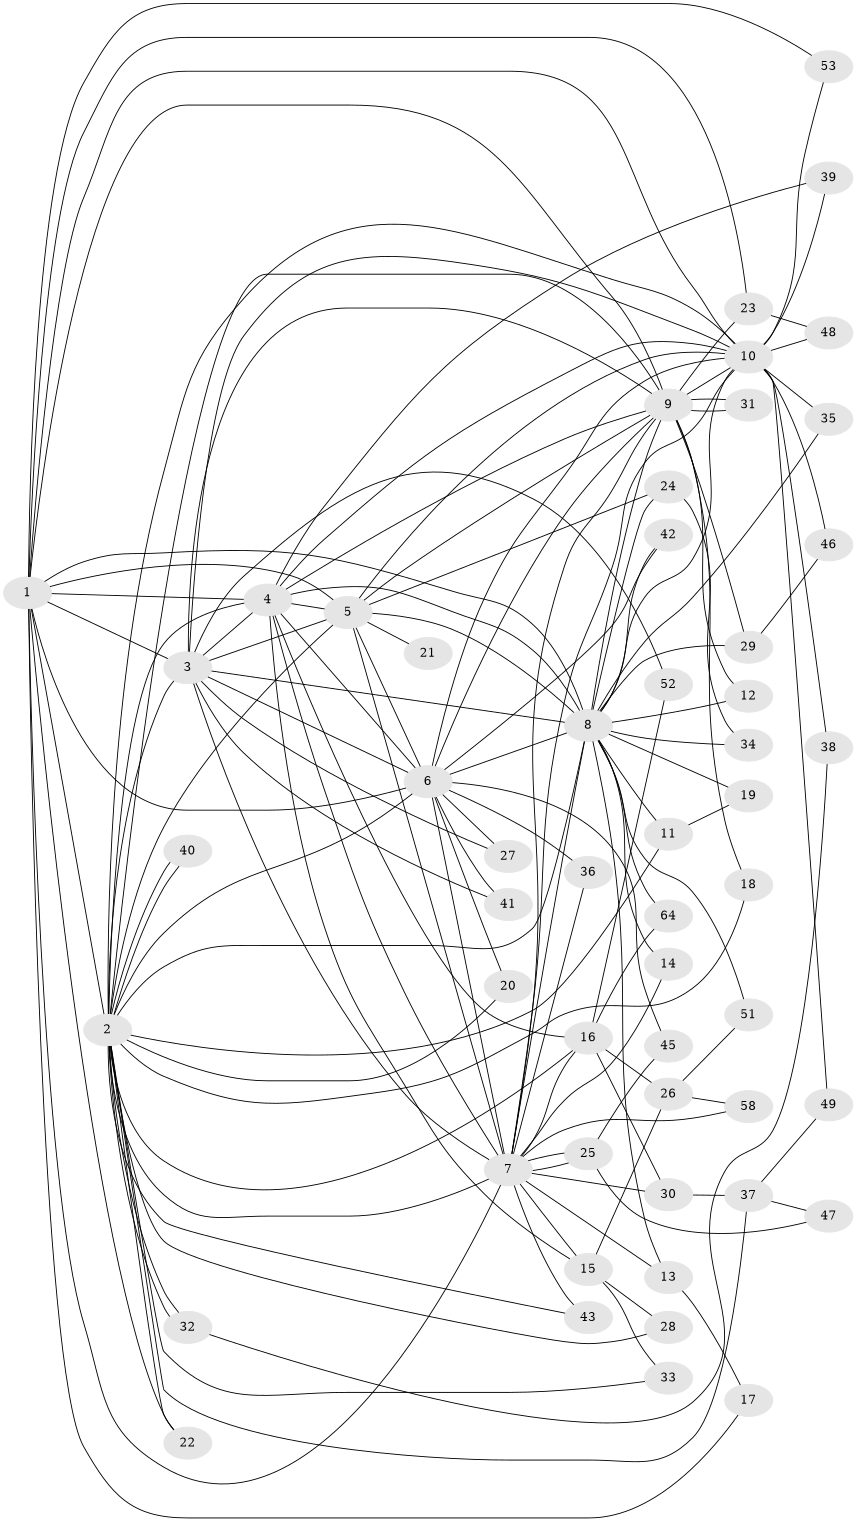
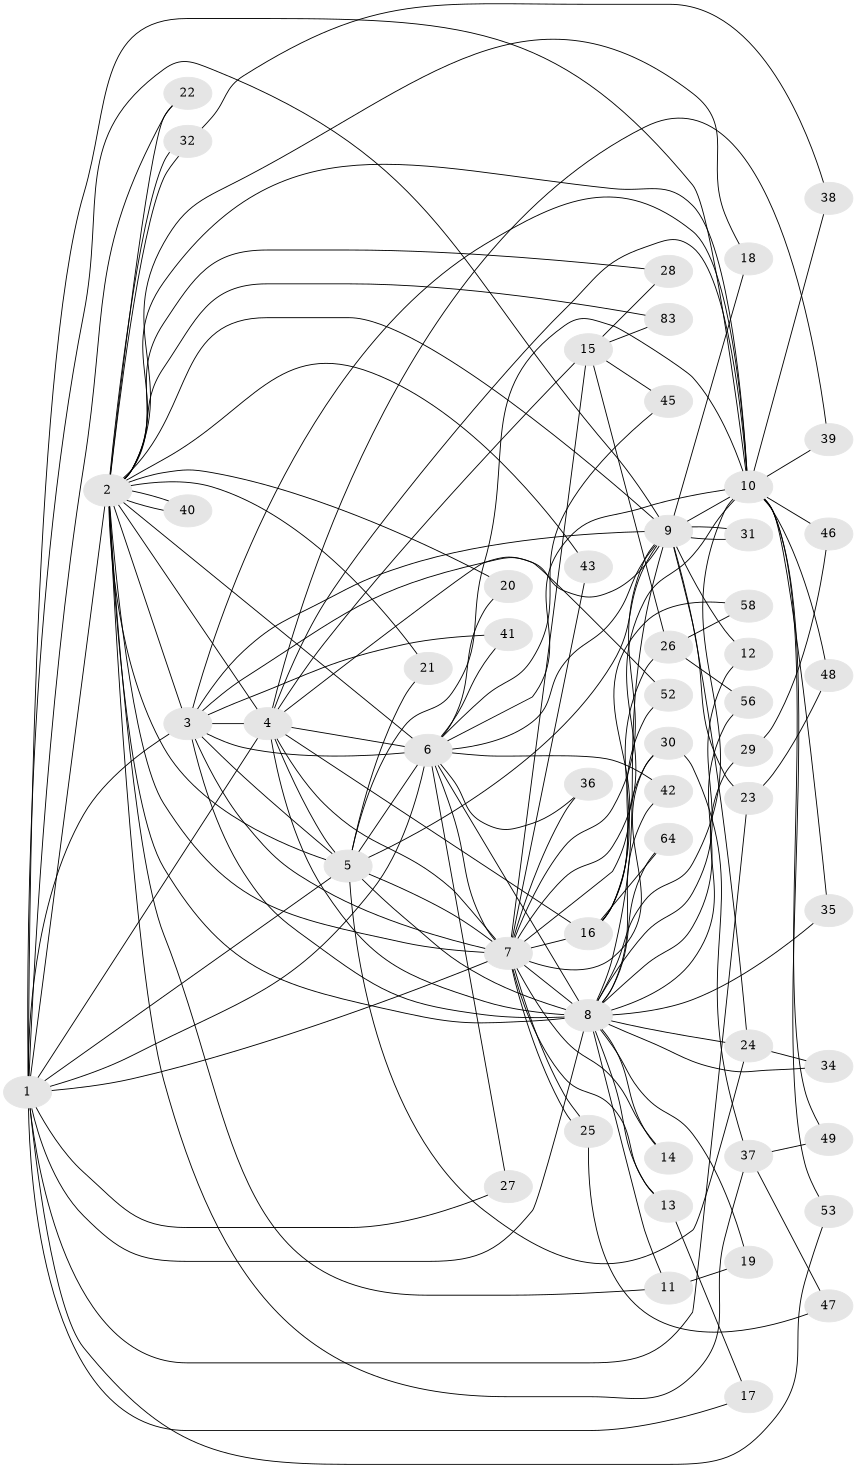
(713, 525) -> (722, 811)
(337, 777) -> (239, 1228)
(749, 1015) -> (749, 702)
(617, 1108) -> (629, 376)
(318, 1183) -> (295, 530)
(669, 1378) -> (669, 319)
